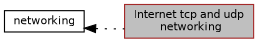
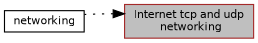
(110, 29) -> (99, 14)
